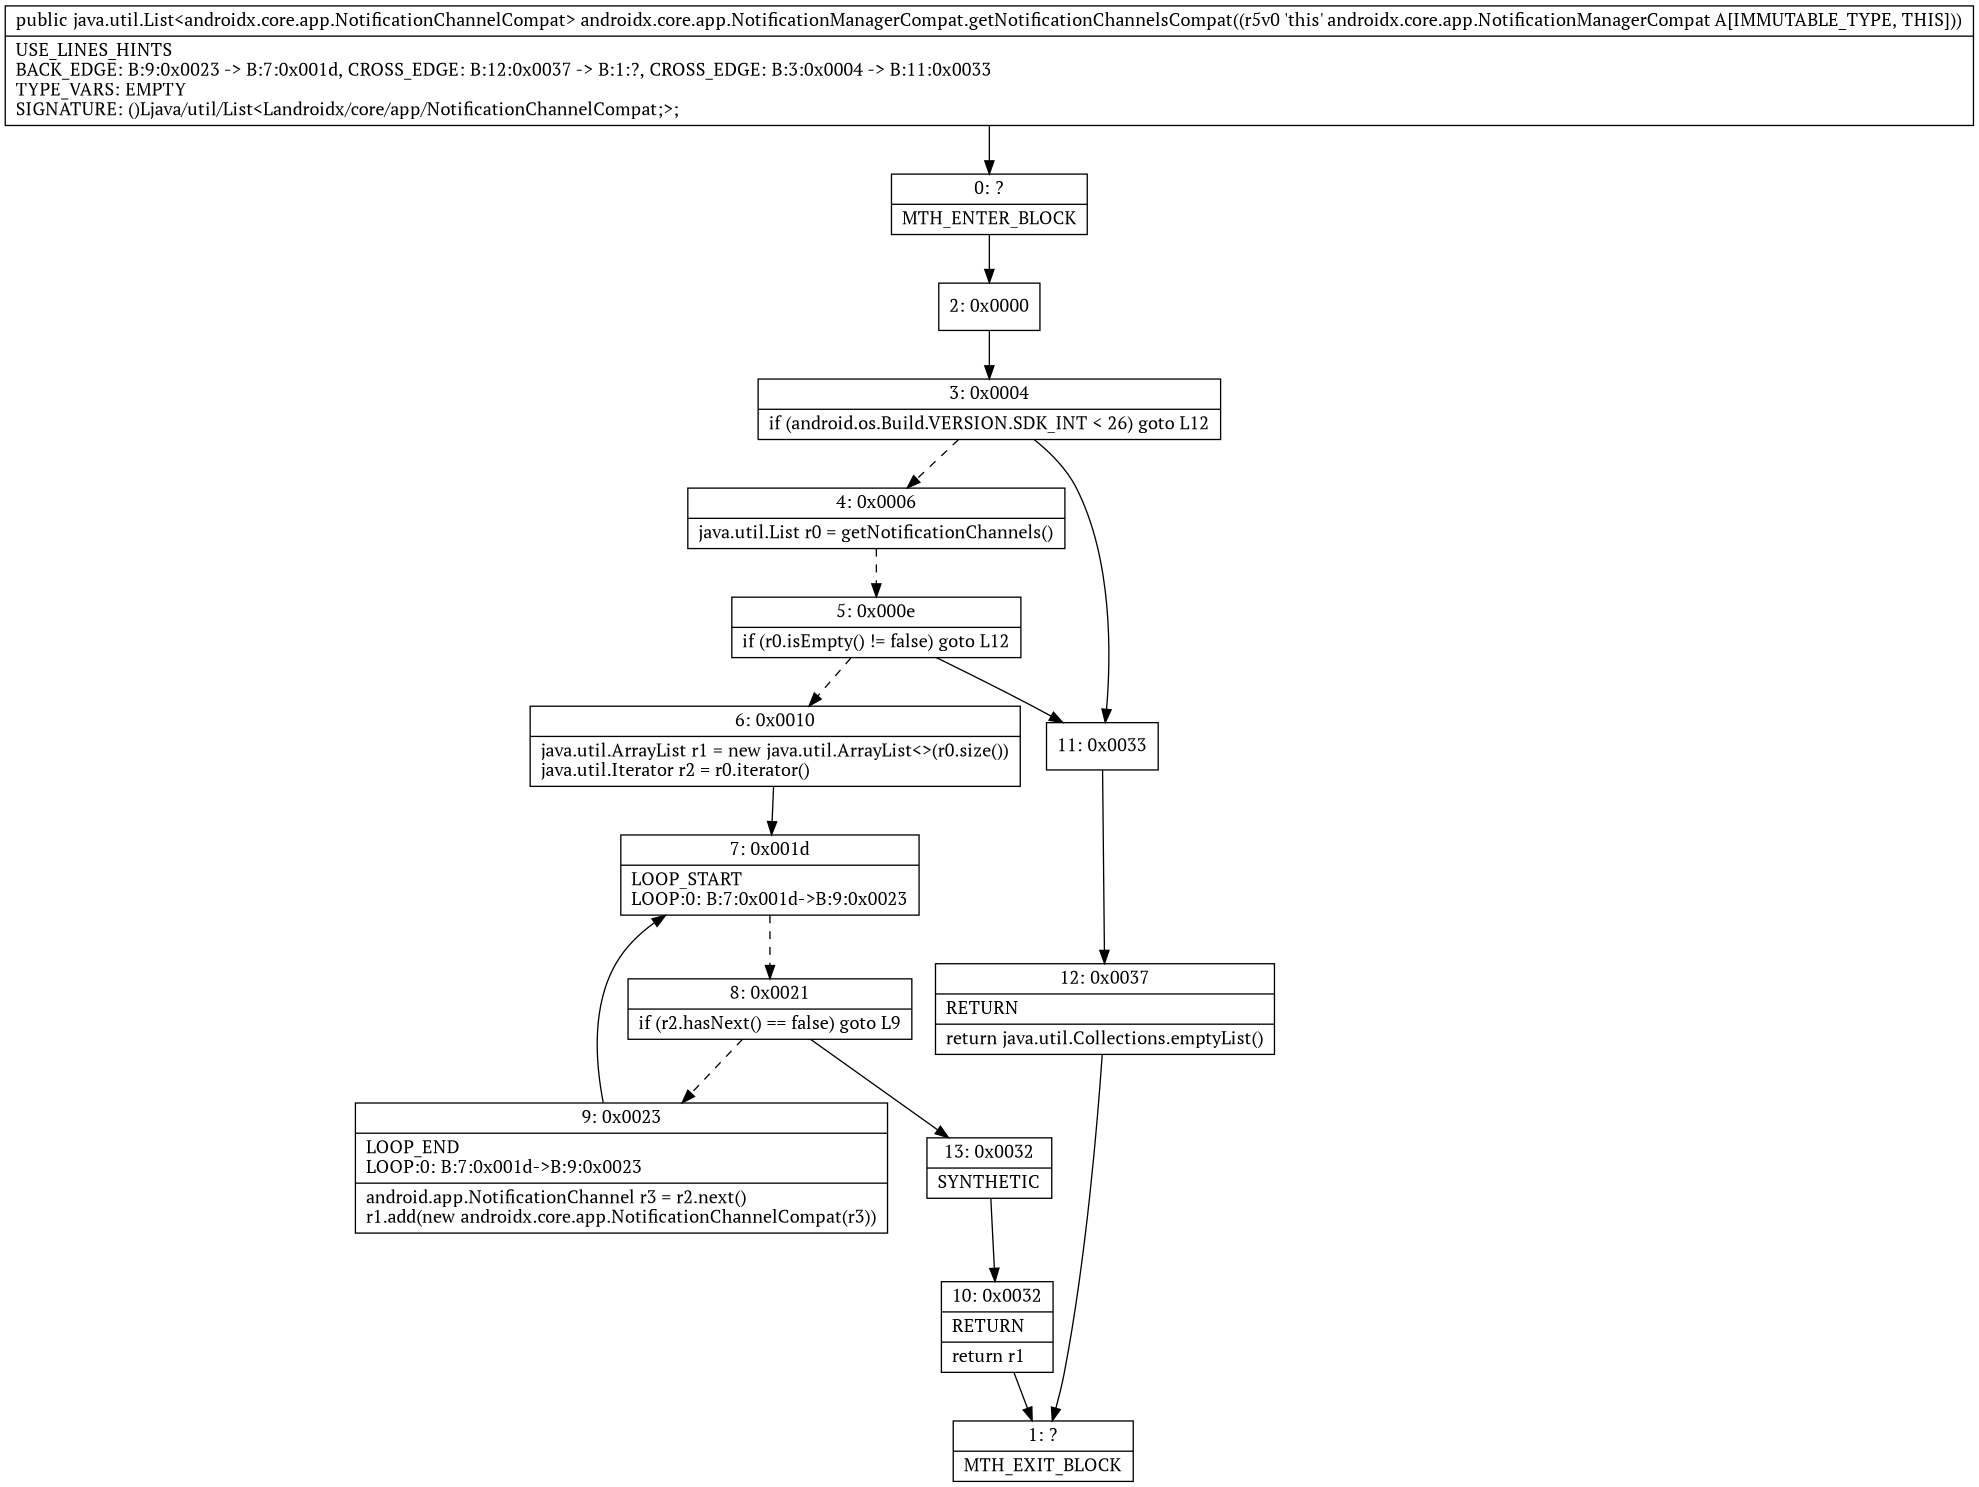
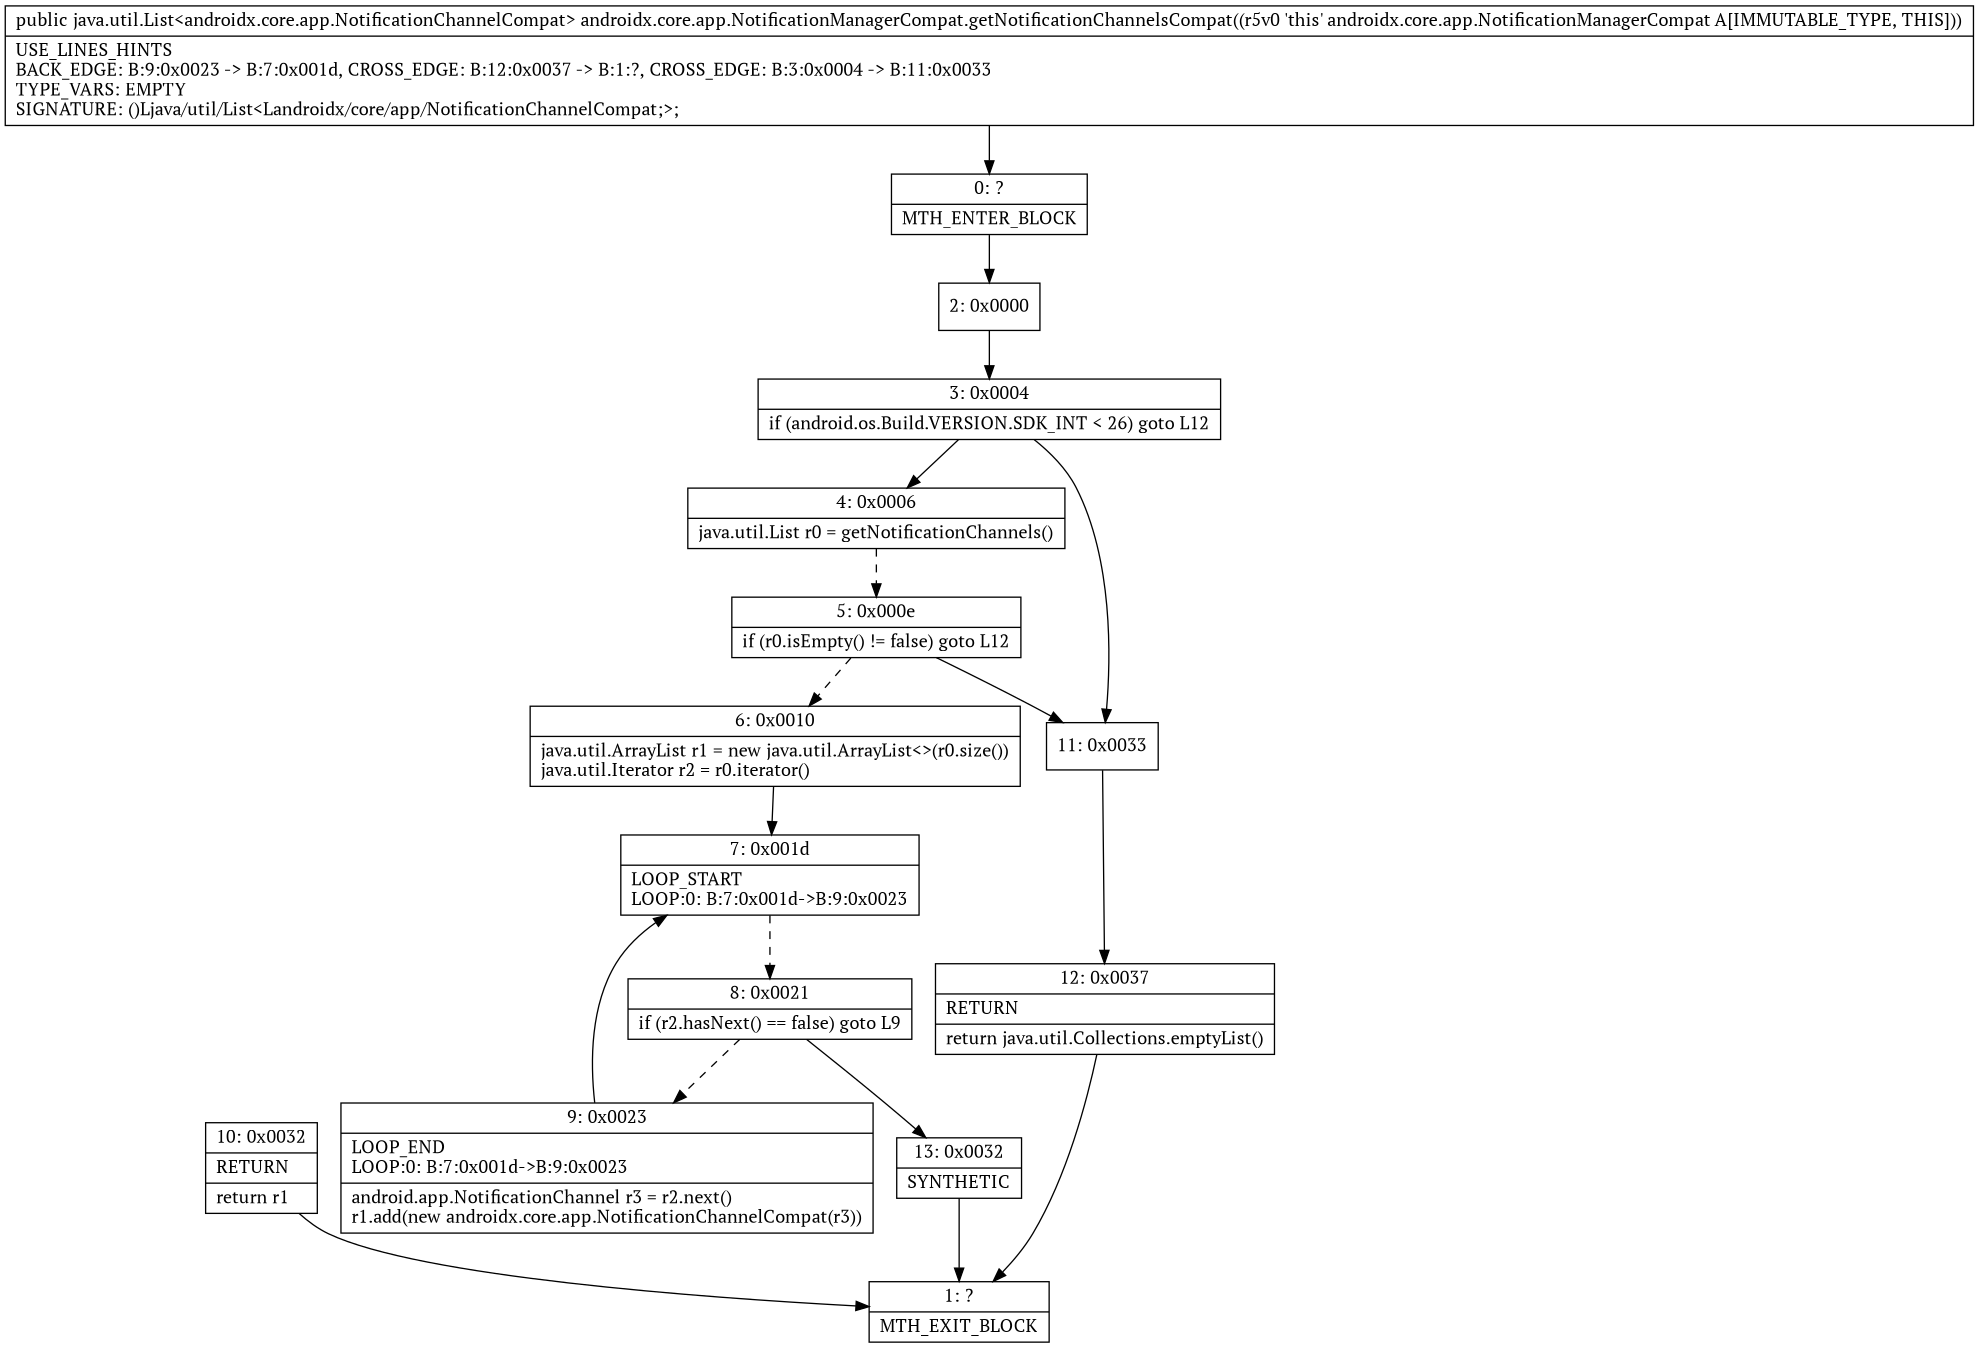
(938, 459) -> (938, 459)
(993, 1233) -> (959, 1233)
